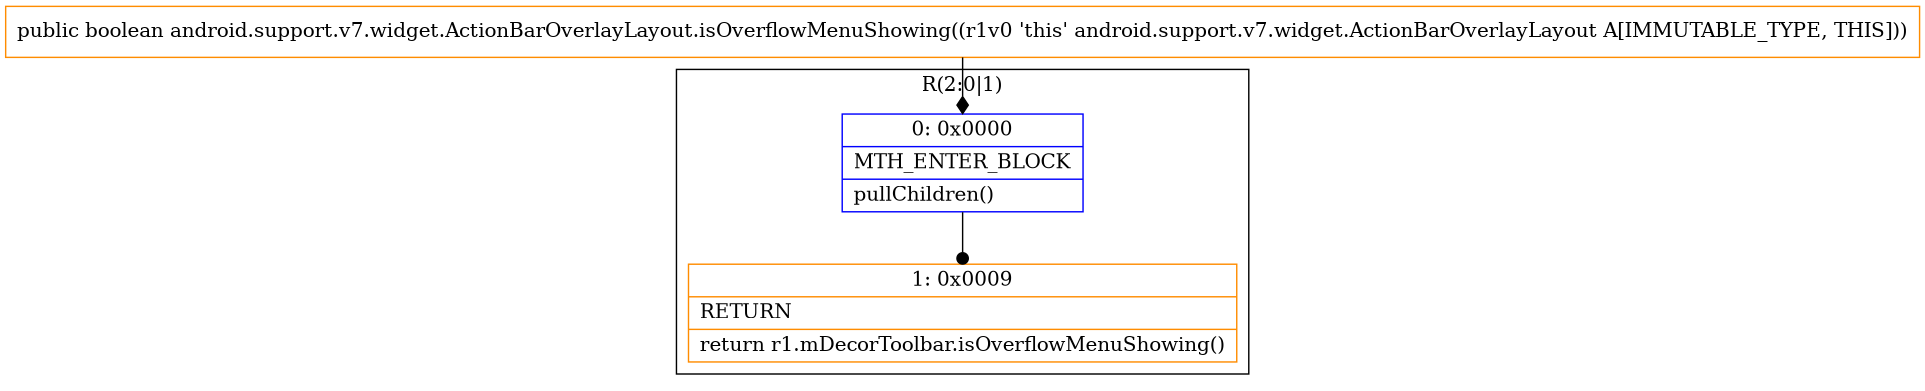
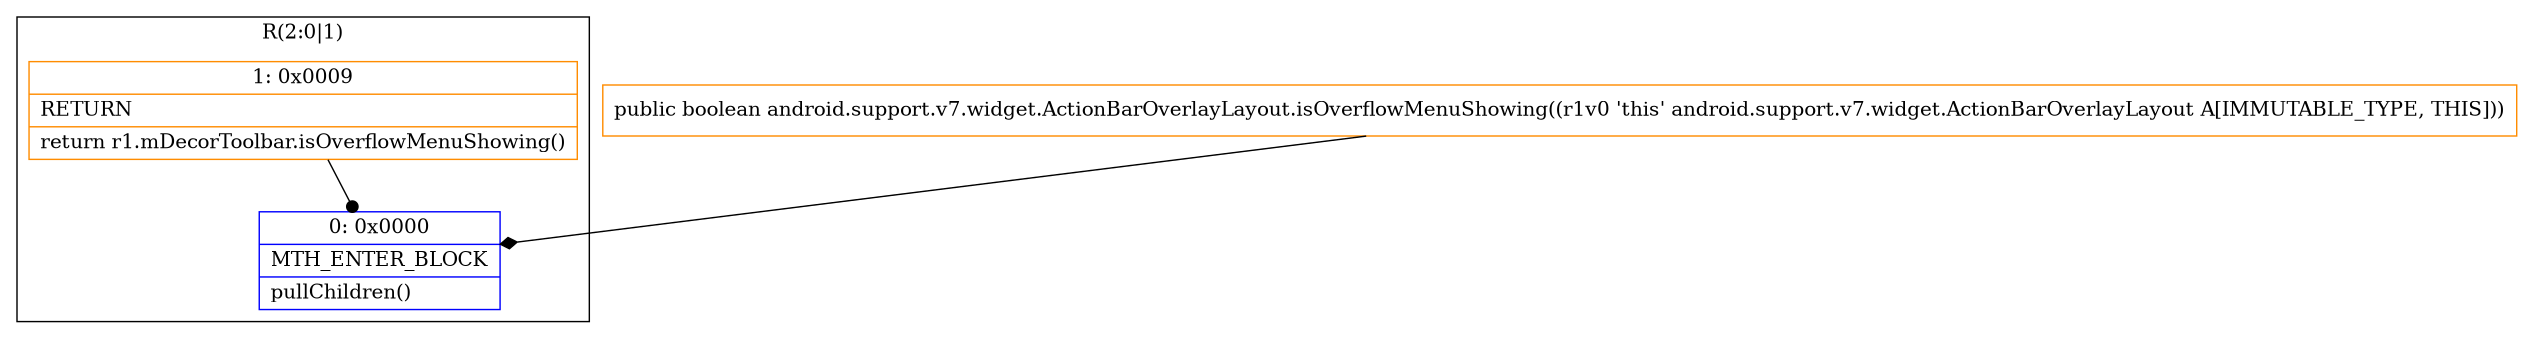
(963, 232) -> (339, 181)
